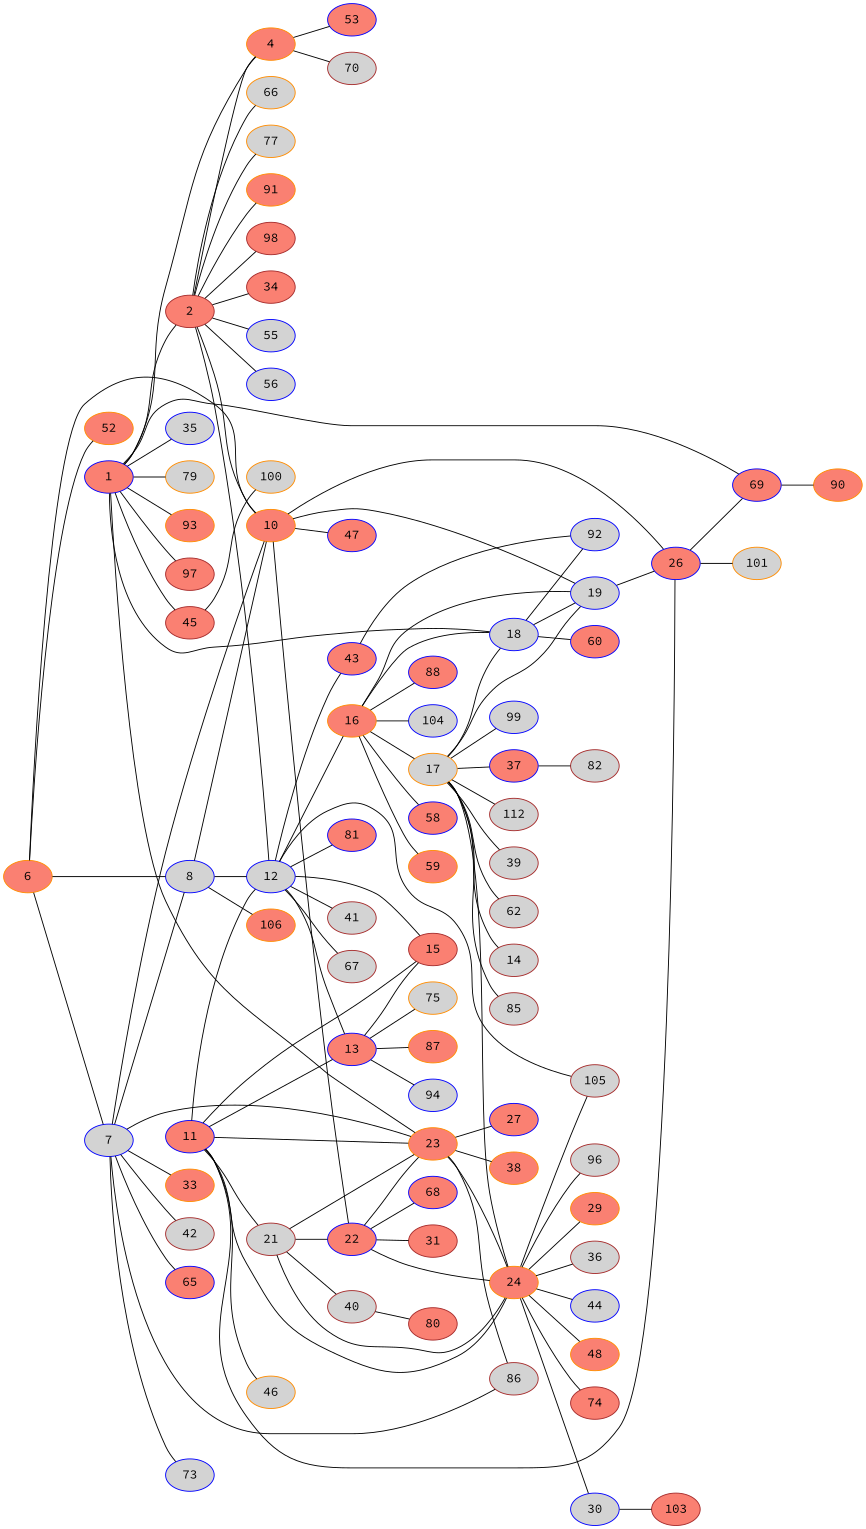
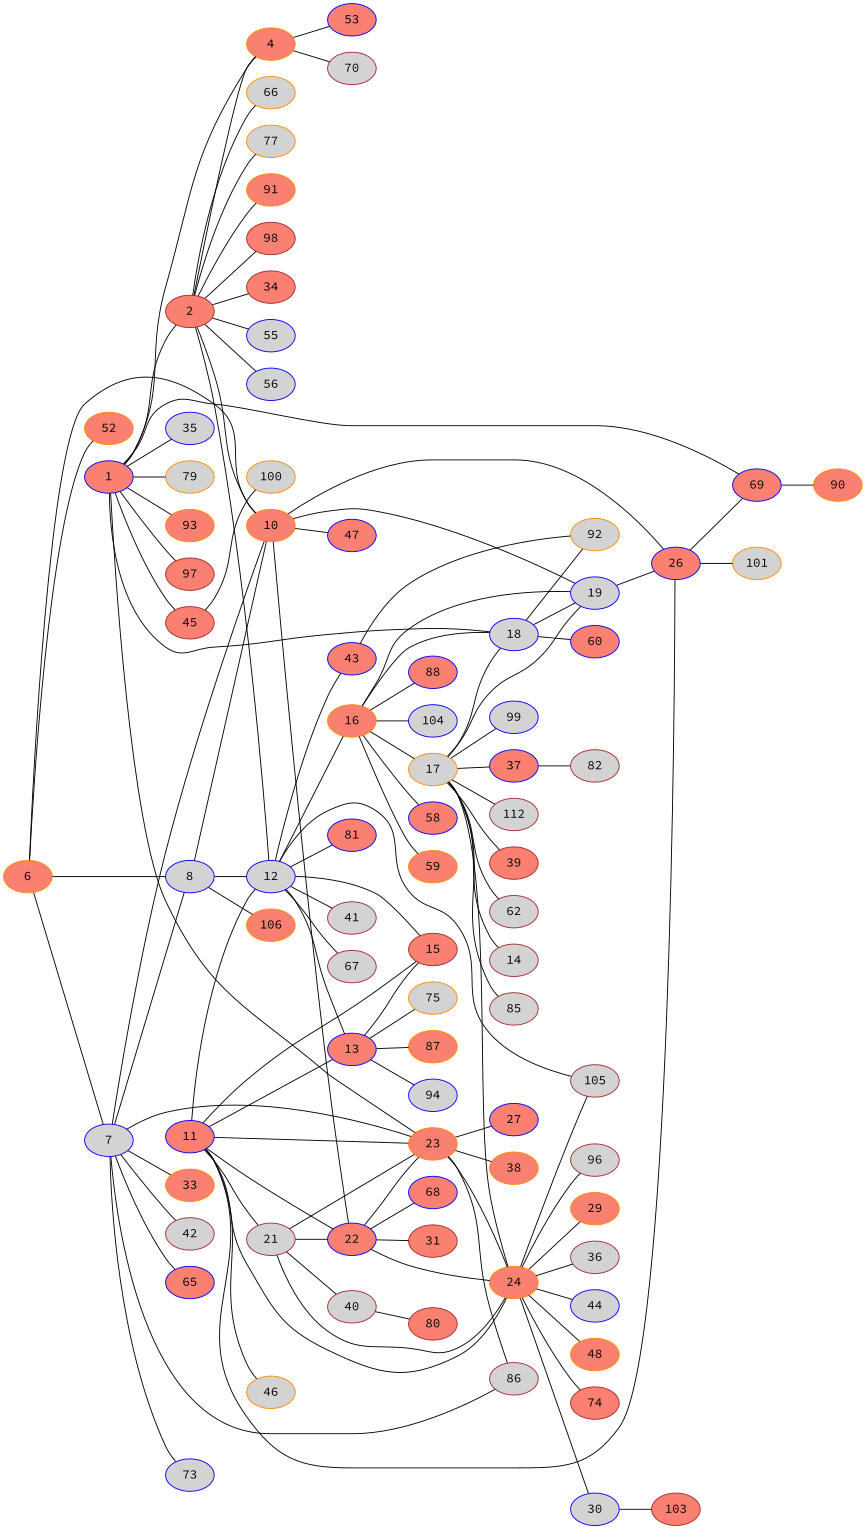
(595, 535) -> (595, 535)
(514, 863) -> (514, 863)
none -> (269, 1190)
